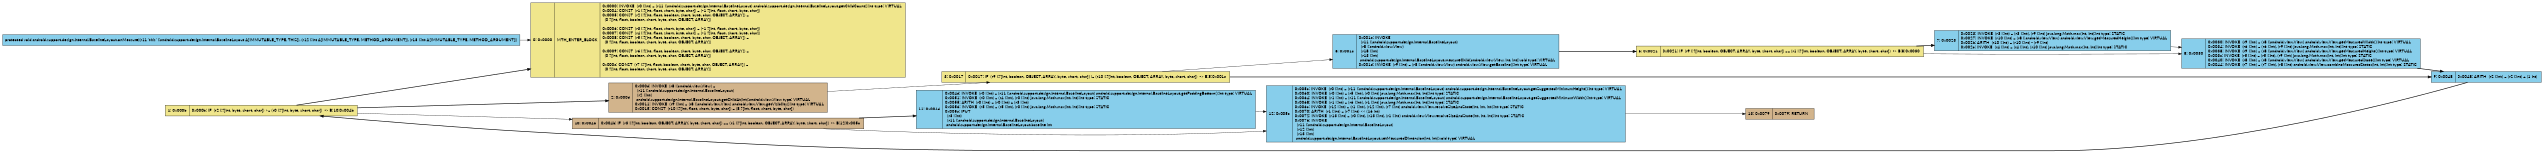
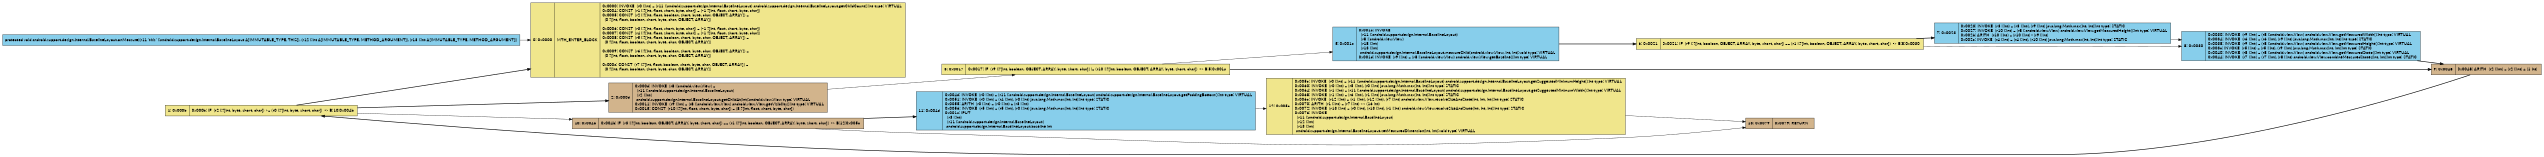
(2486, 77) -> (2486, 69)
(959, 111) -> (959, 113)
(1446, 114) -> (1446, 106)
(1043, 135) -> (1279, 144)
